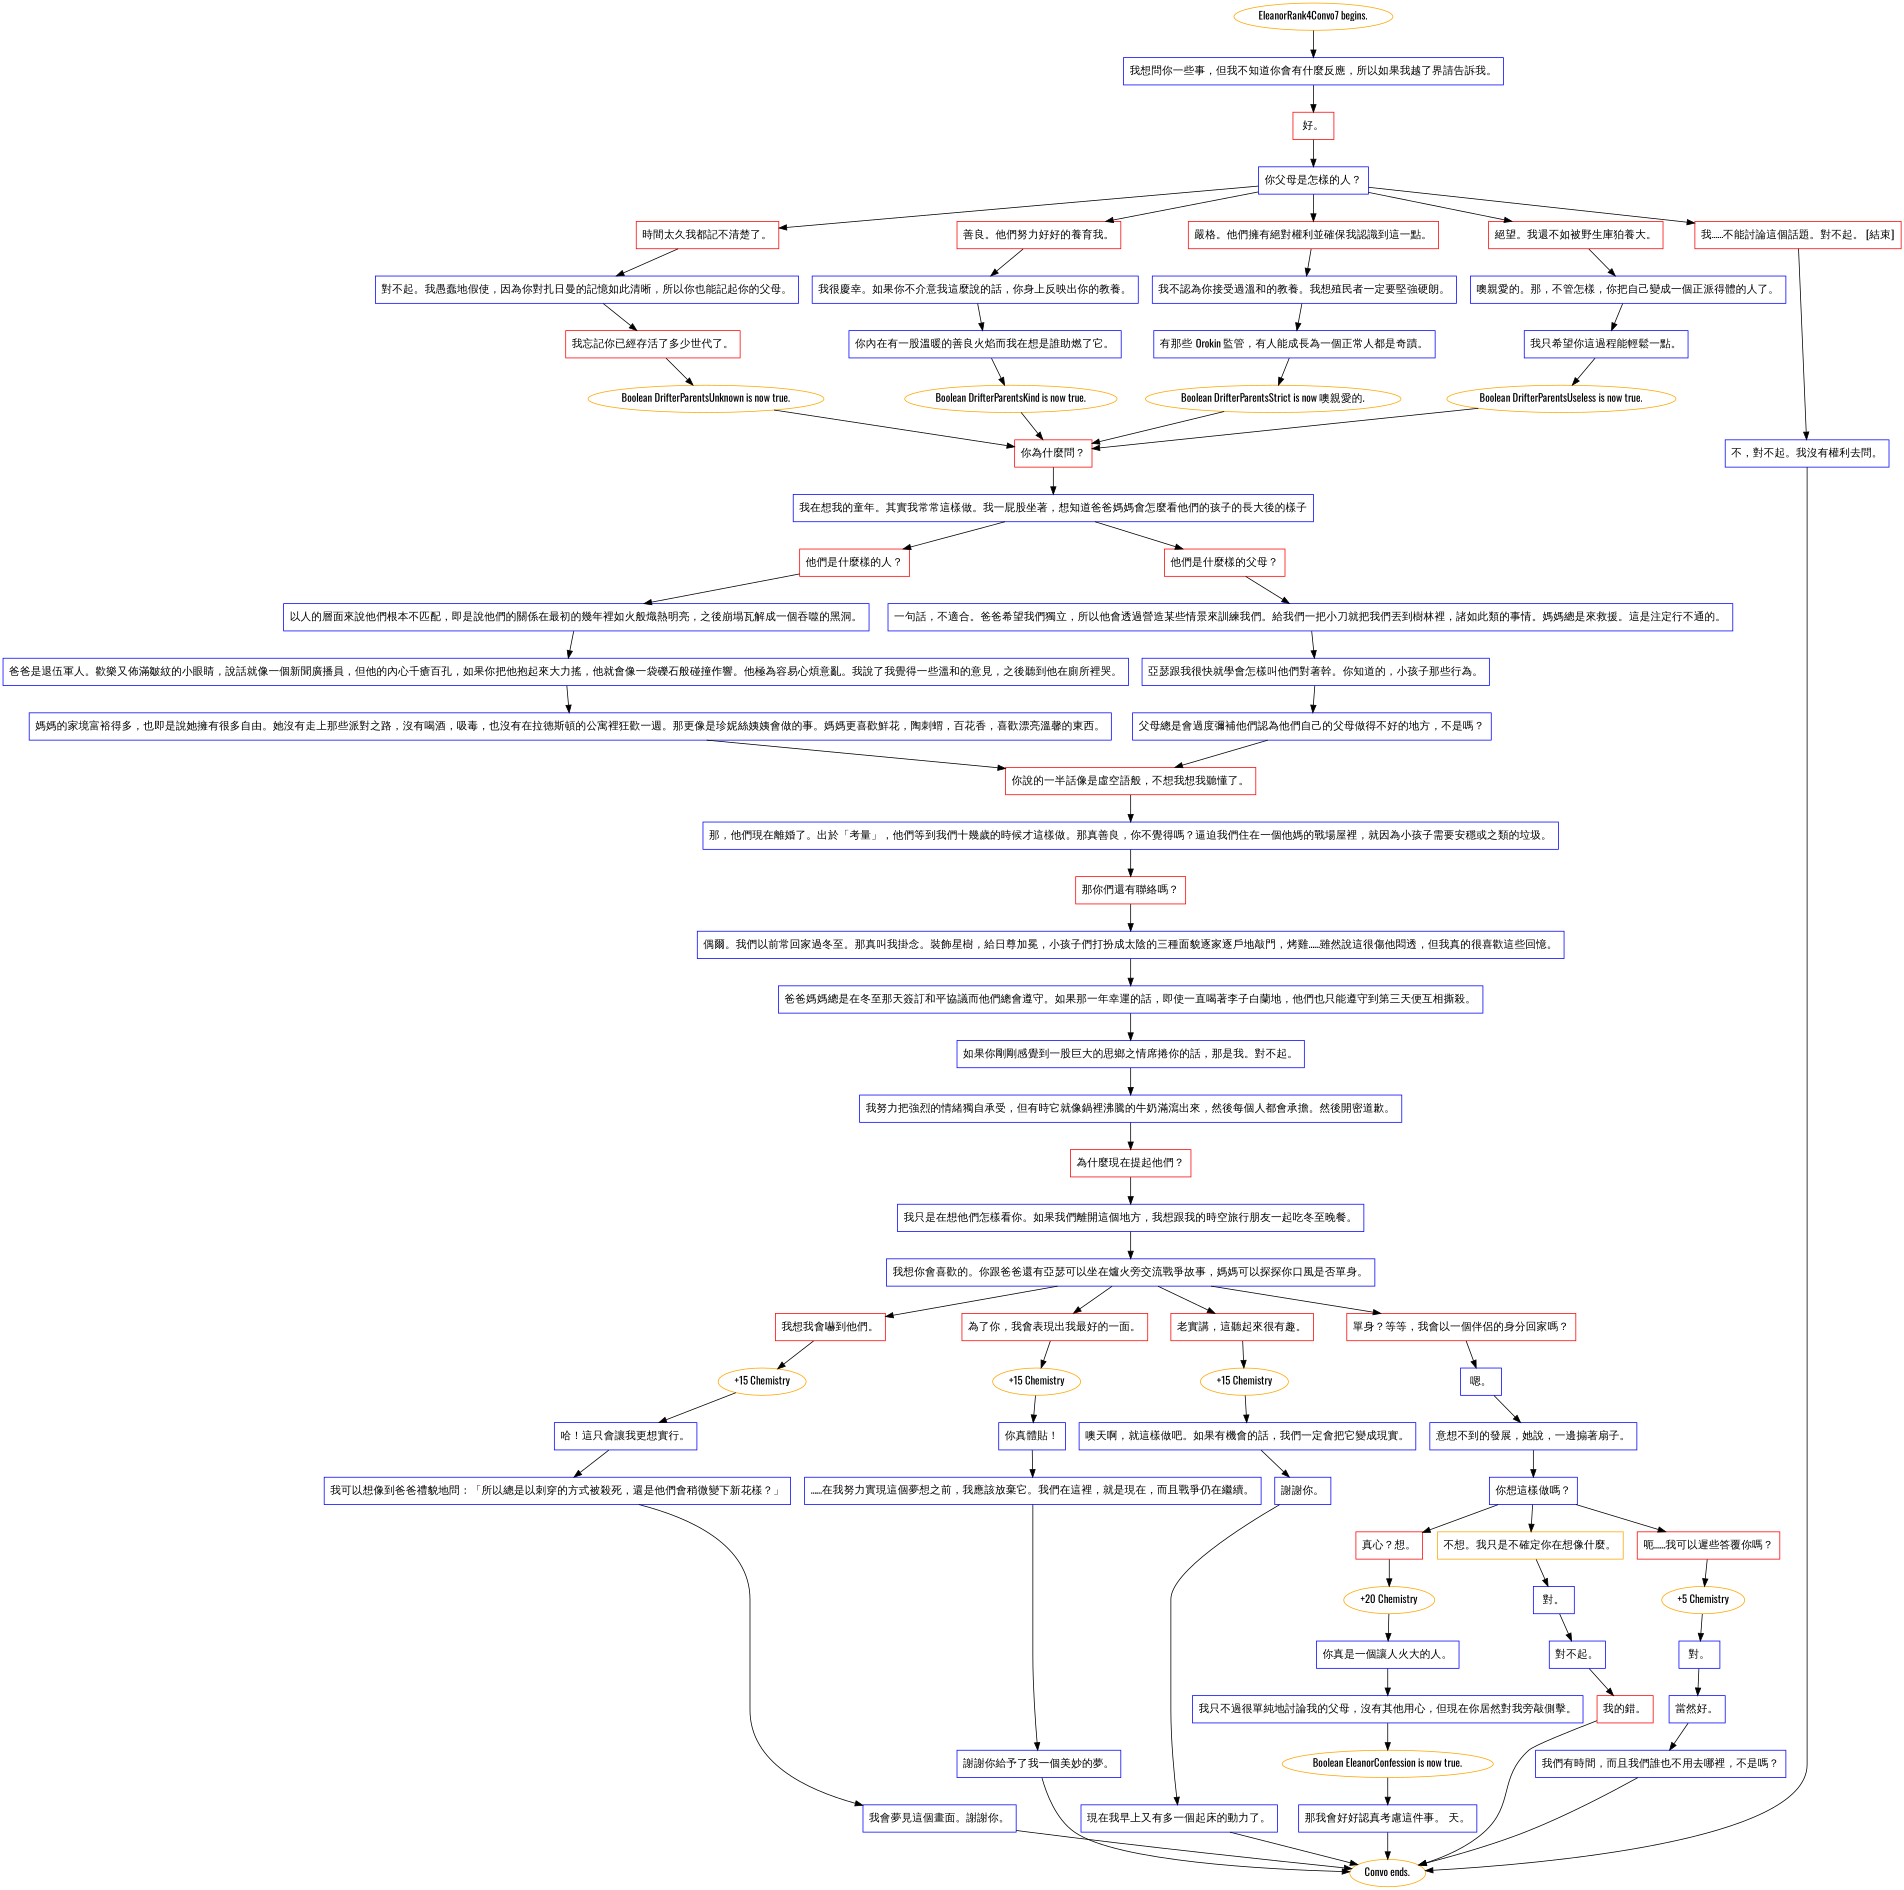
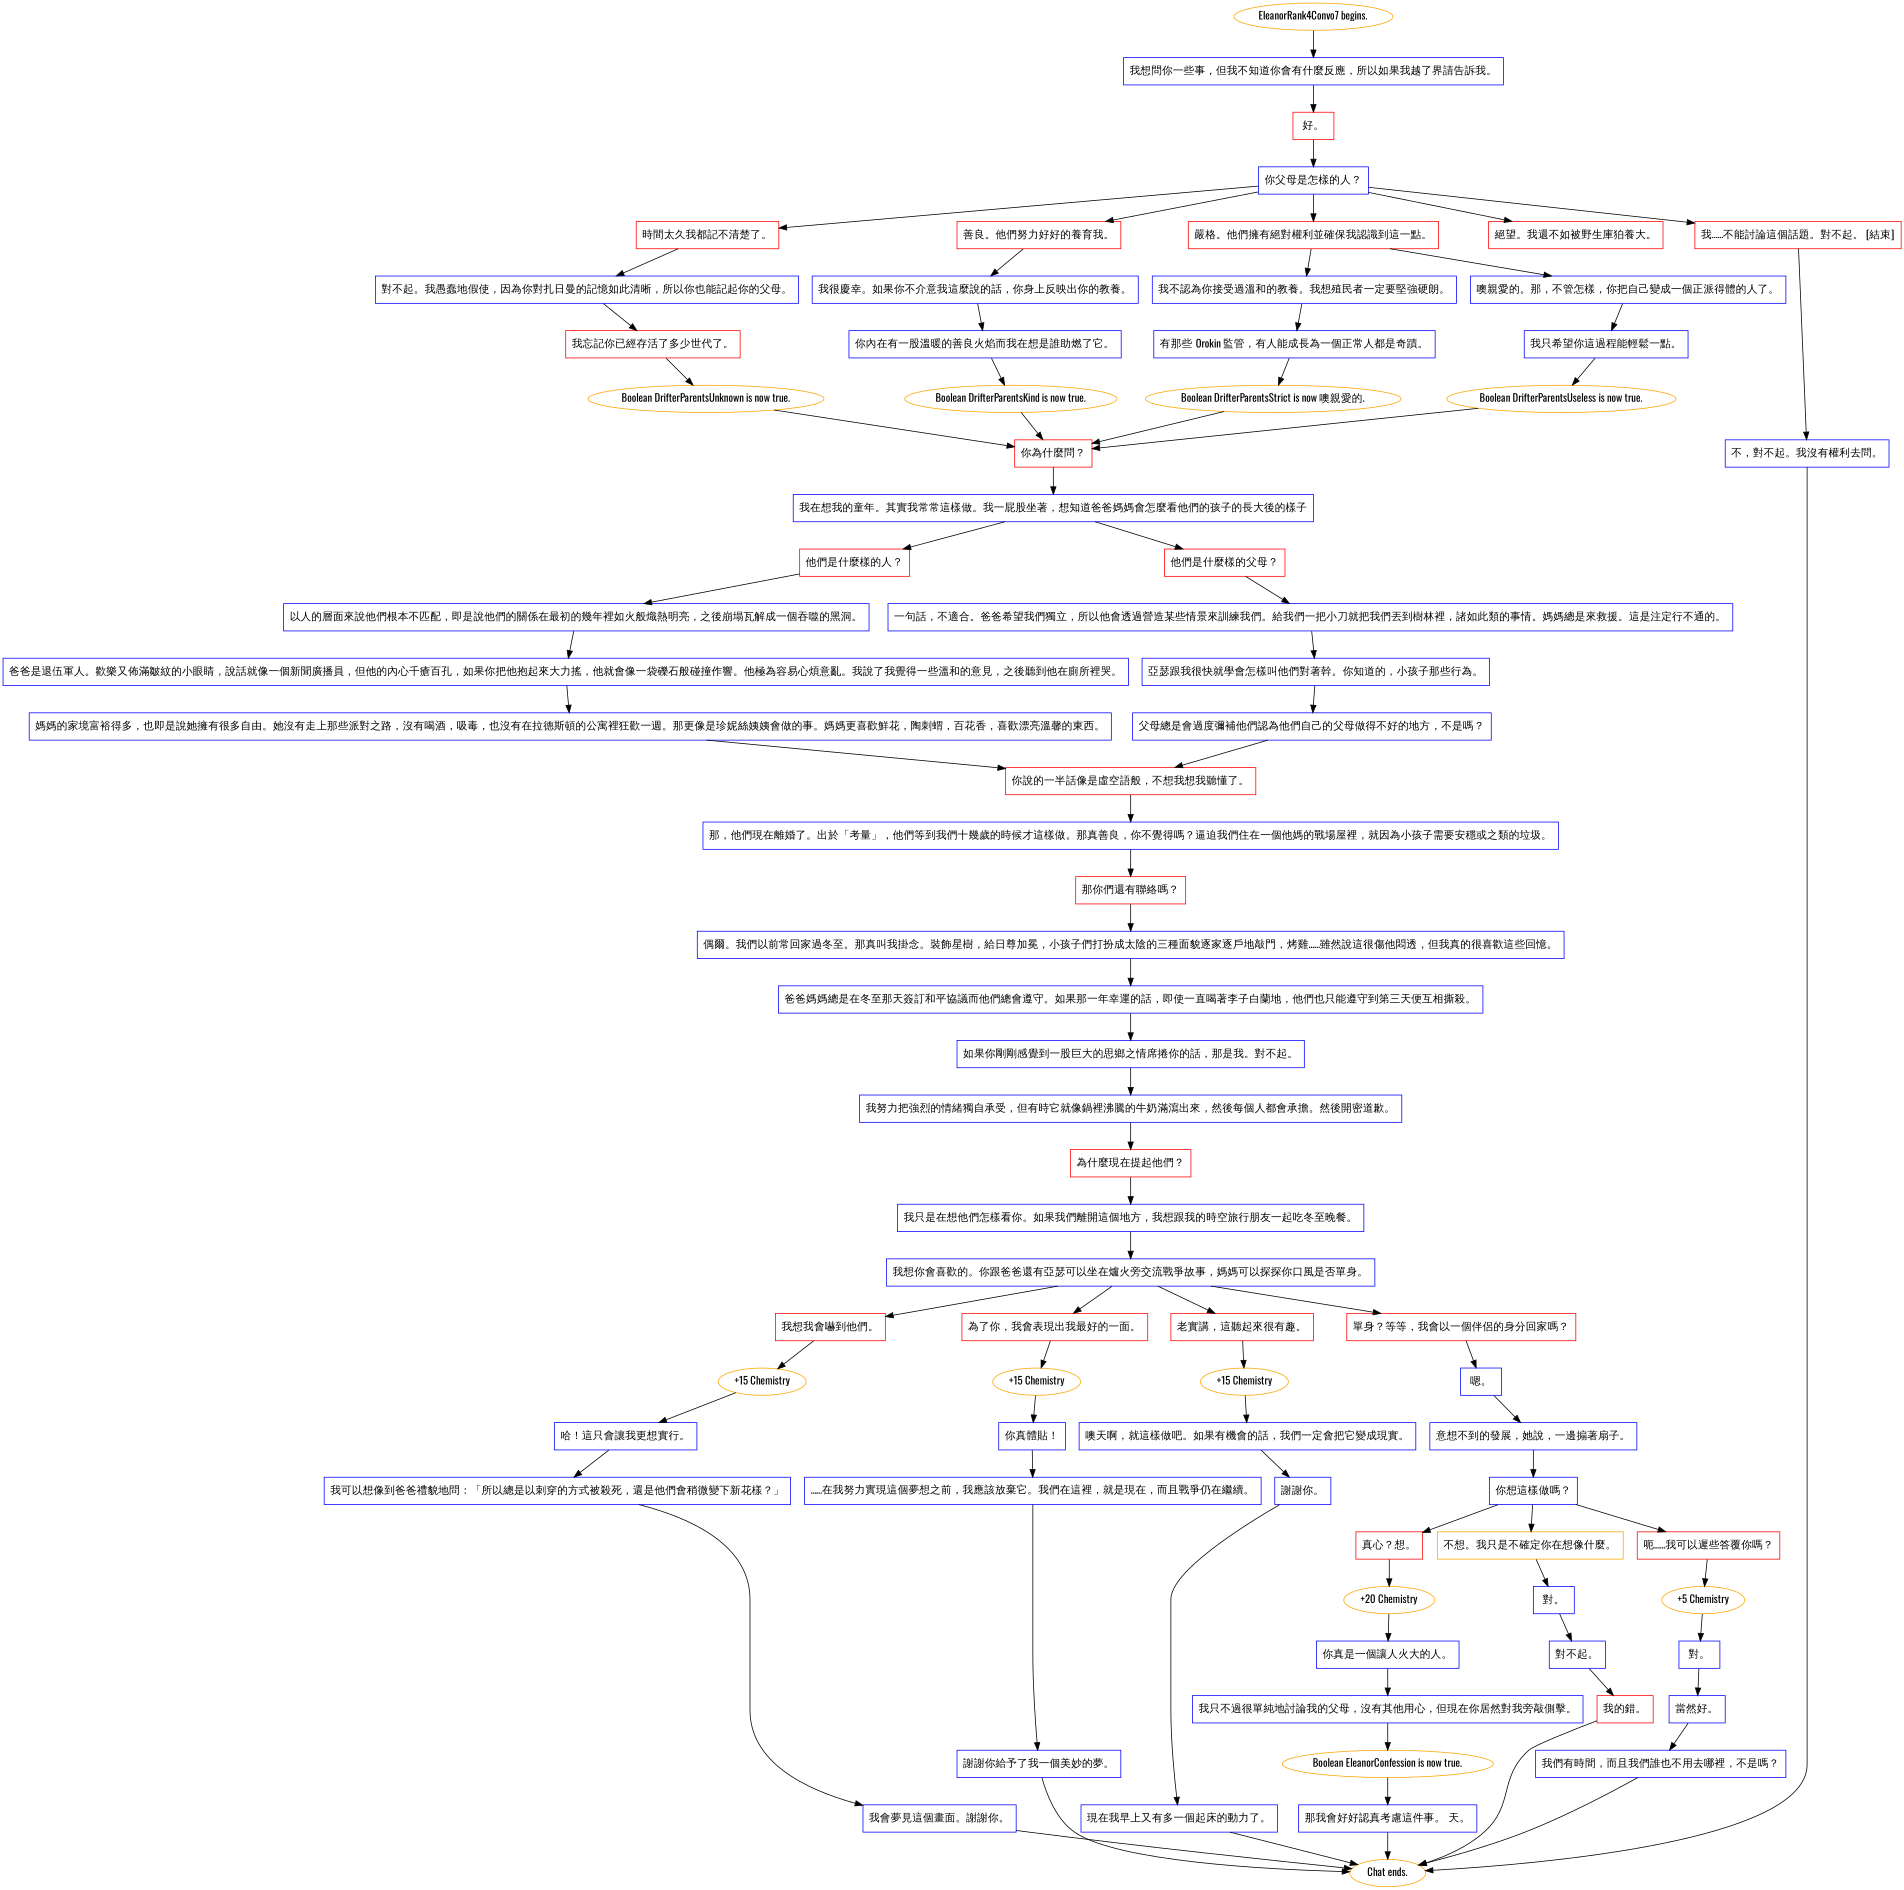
(1599, 260) -> (1467, 262)
(1388, 1873) -> (1388, 1873)
